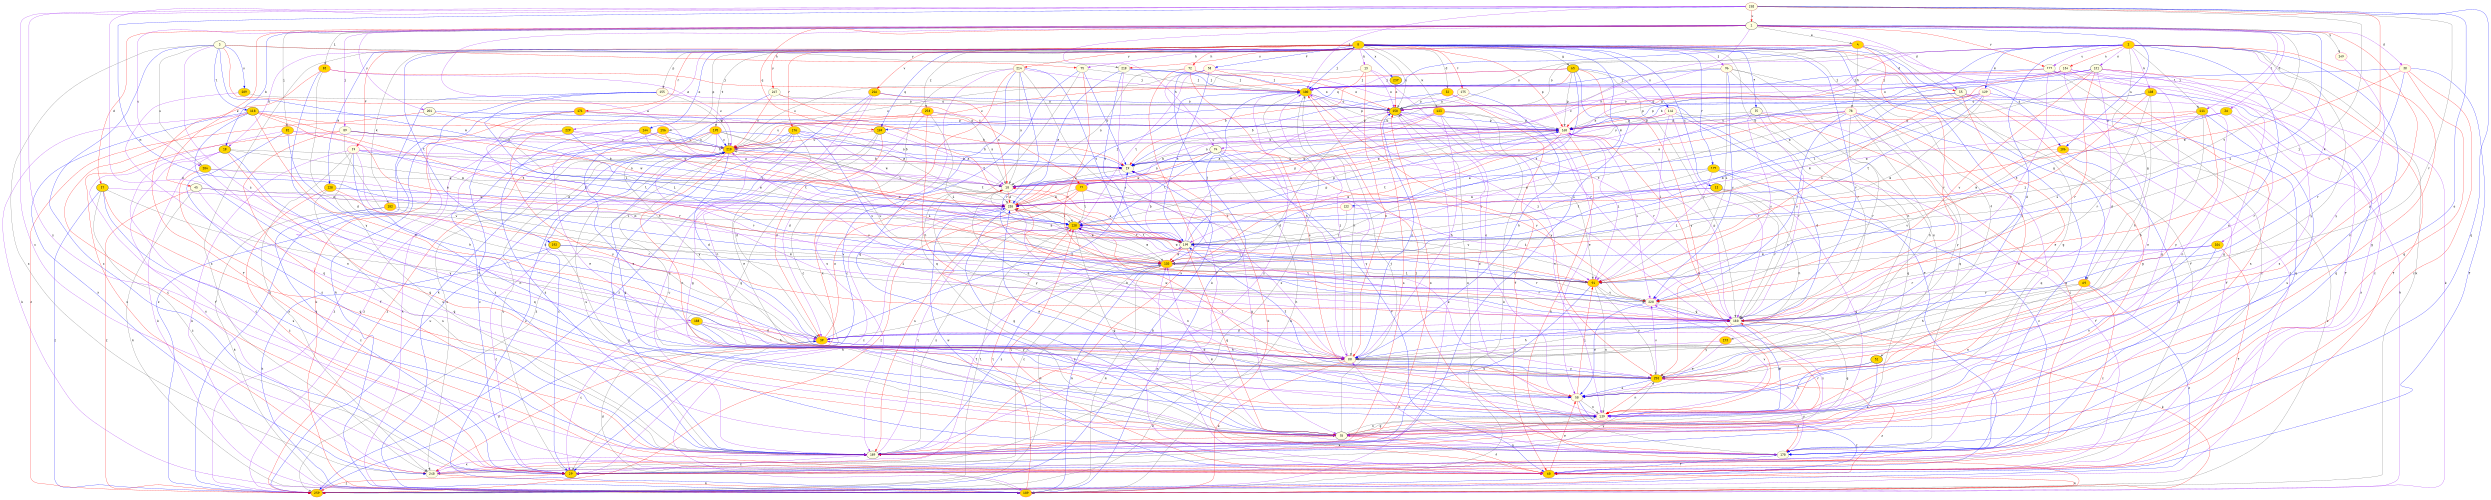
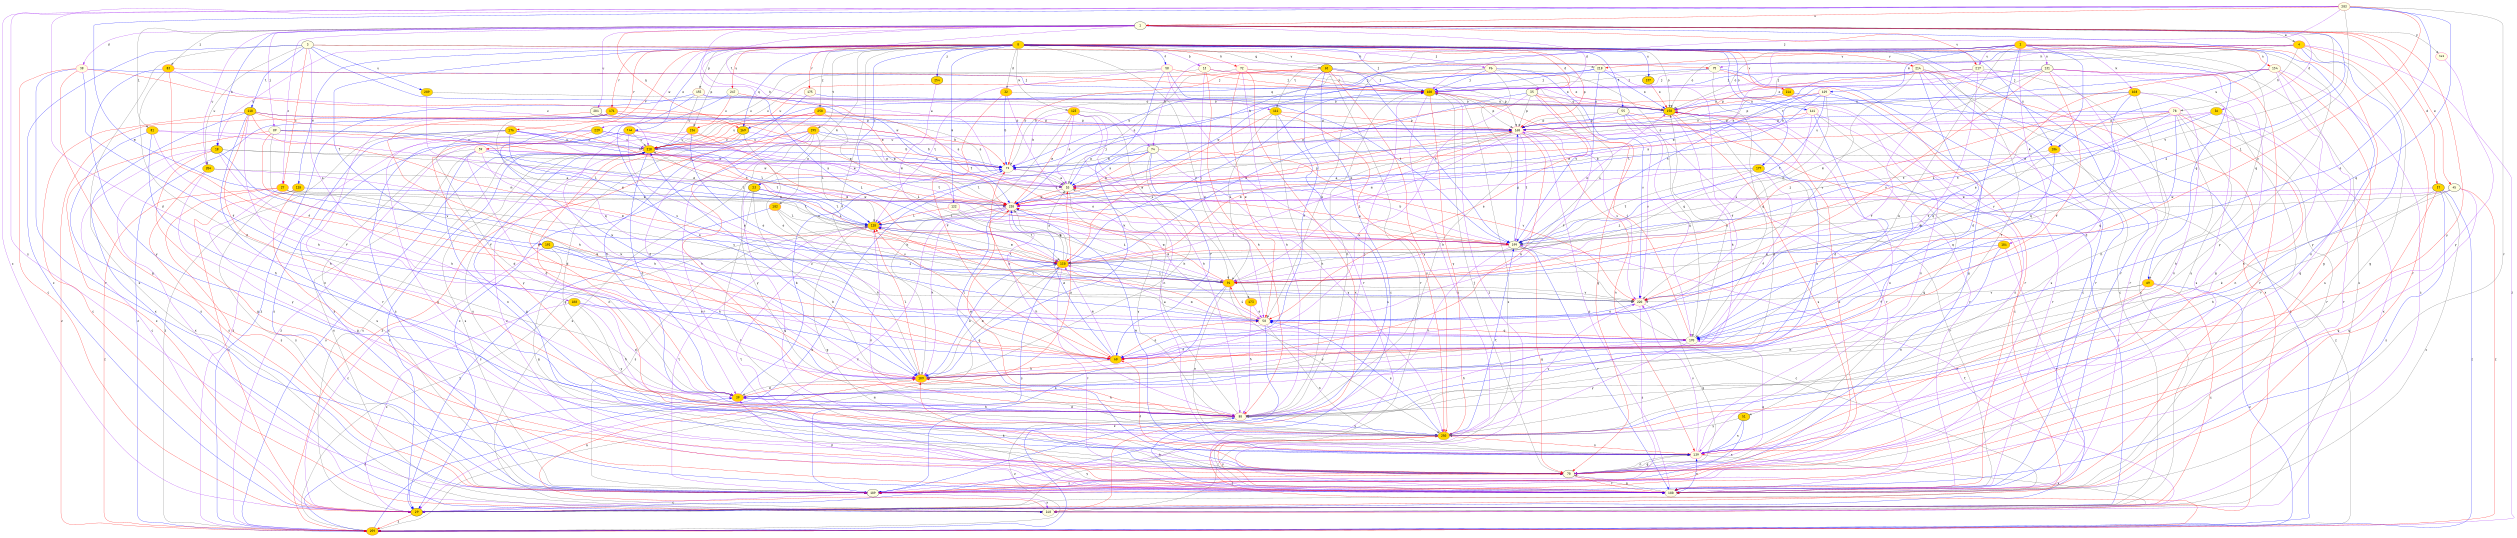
none -> (937, 80)
(756, 121) -> (718, 117)
(1692, 312) -> (1715, 428)
